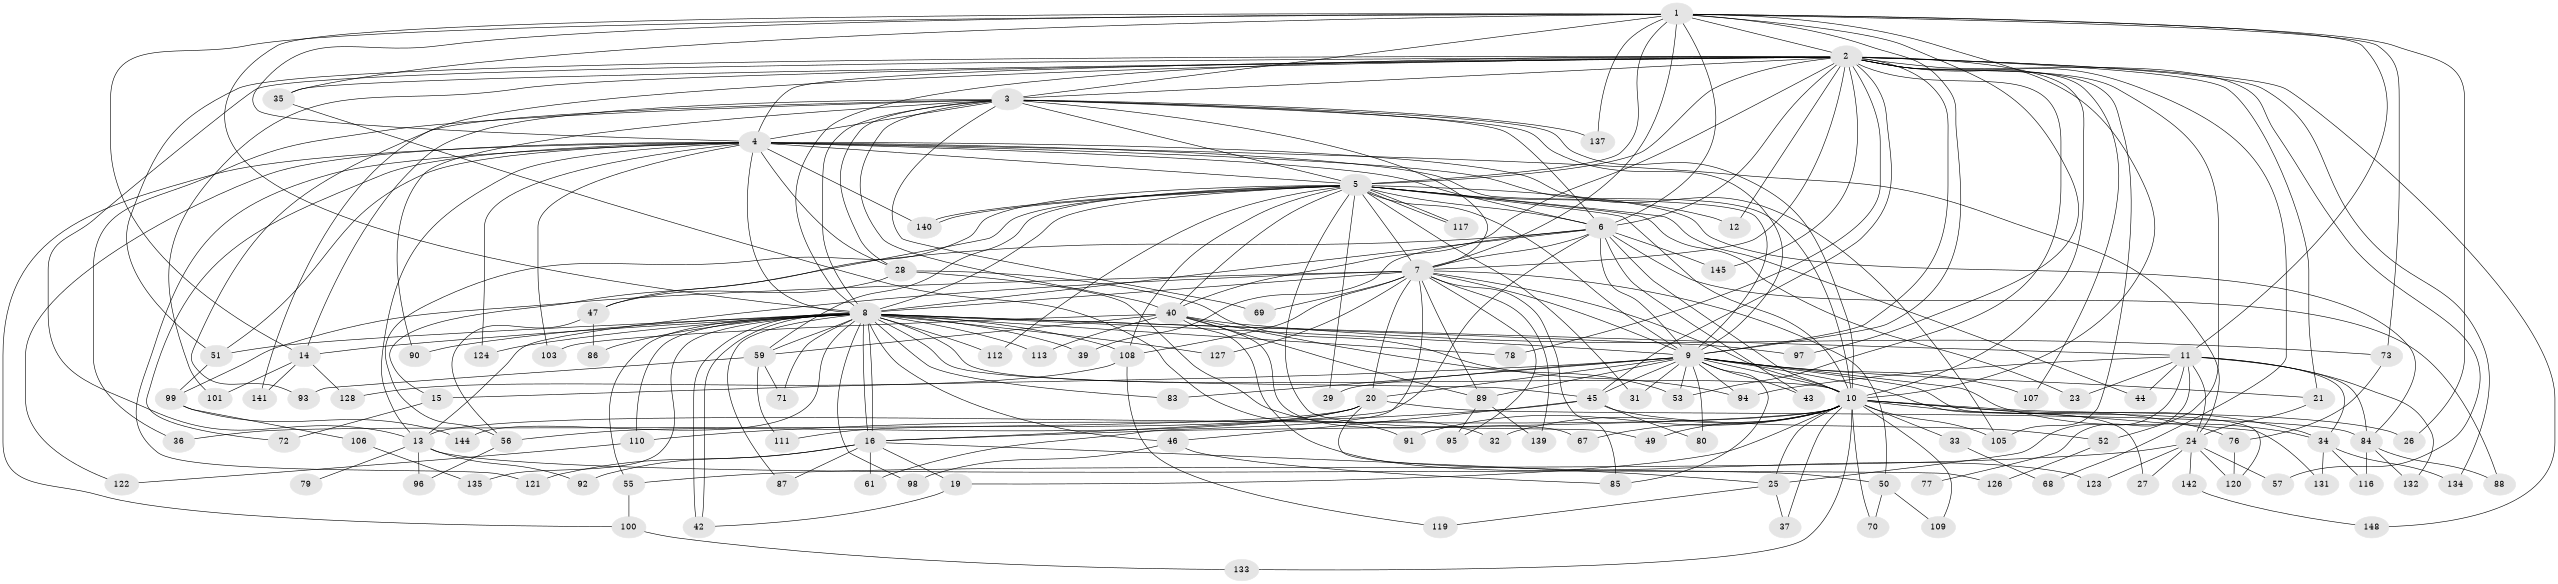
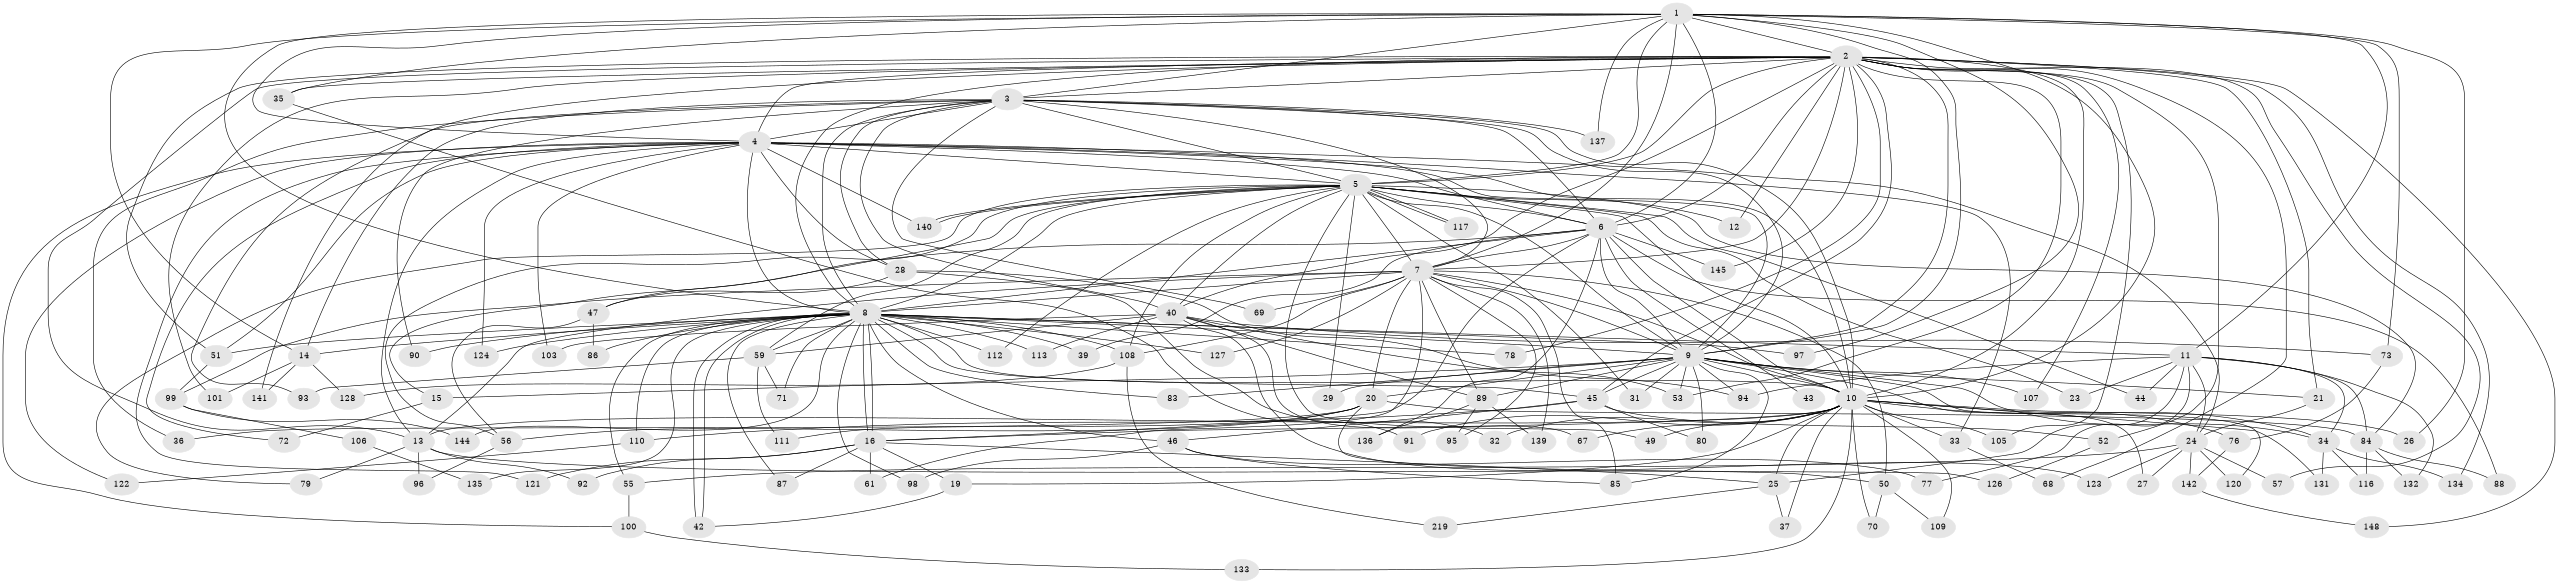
(1434, 162) -> (1493, 169)
none -> (593, 256)
(1749, 377) -> none
none -> (1365, 442)
none -> (1550, 462)
(2234, 467) -> (2209, 465)
(1440, 527) -> (1440, 527)
